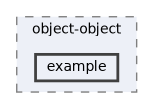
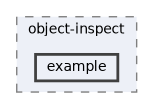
(77, 30) -> (77, 30)
